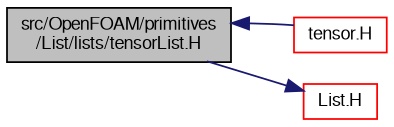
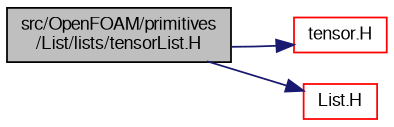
(272, 24) -> (254, 47)
